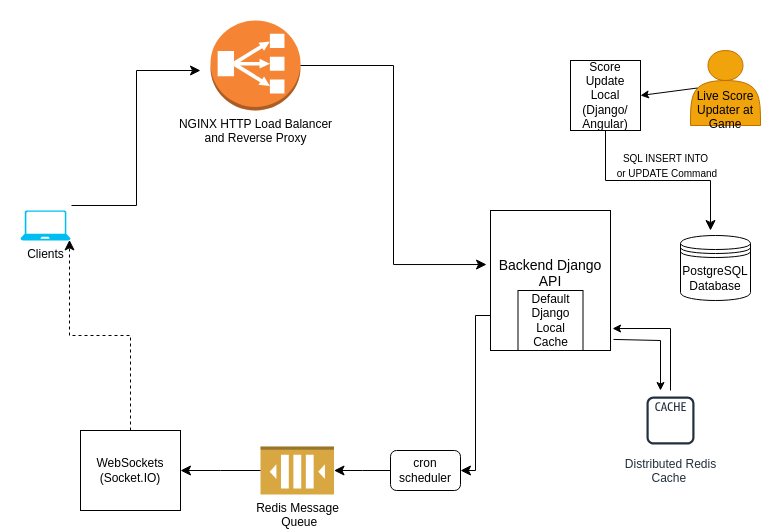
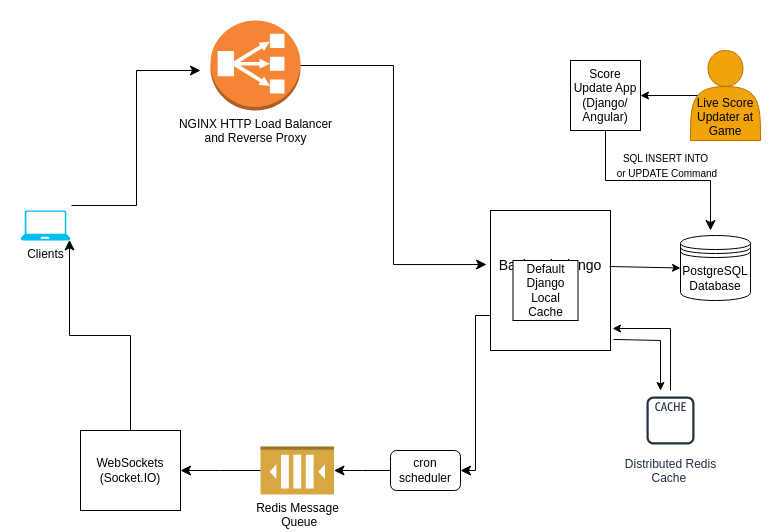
(726, 88) -> (726, 96)
(606, 96) -> (606, 96)
none -> (642, 267)
(551, 321) -> (546, 291)
(104, 336) -> (104, 336)
